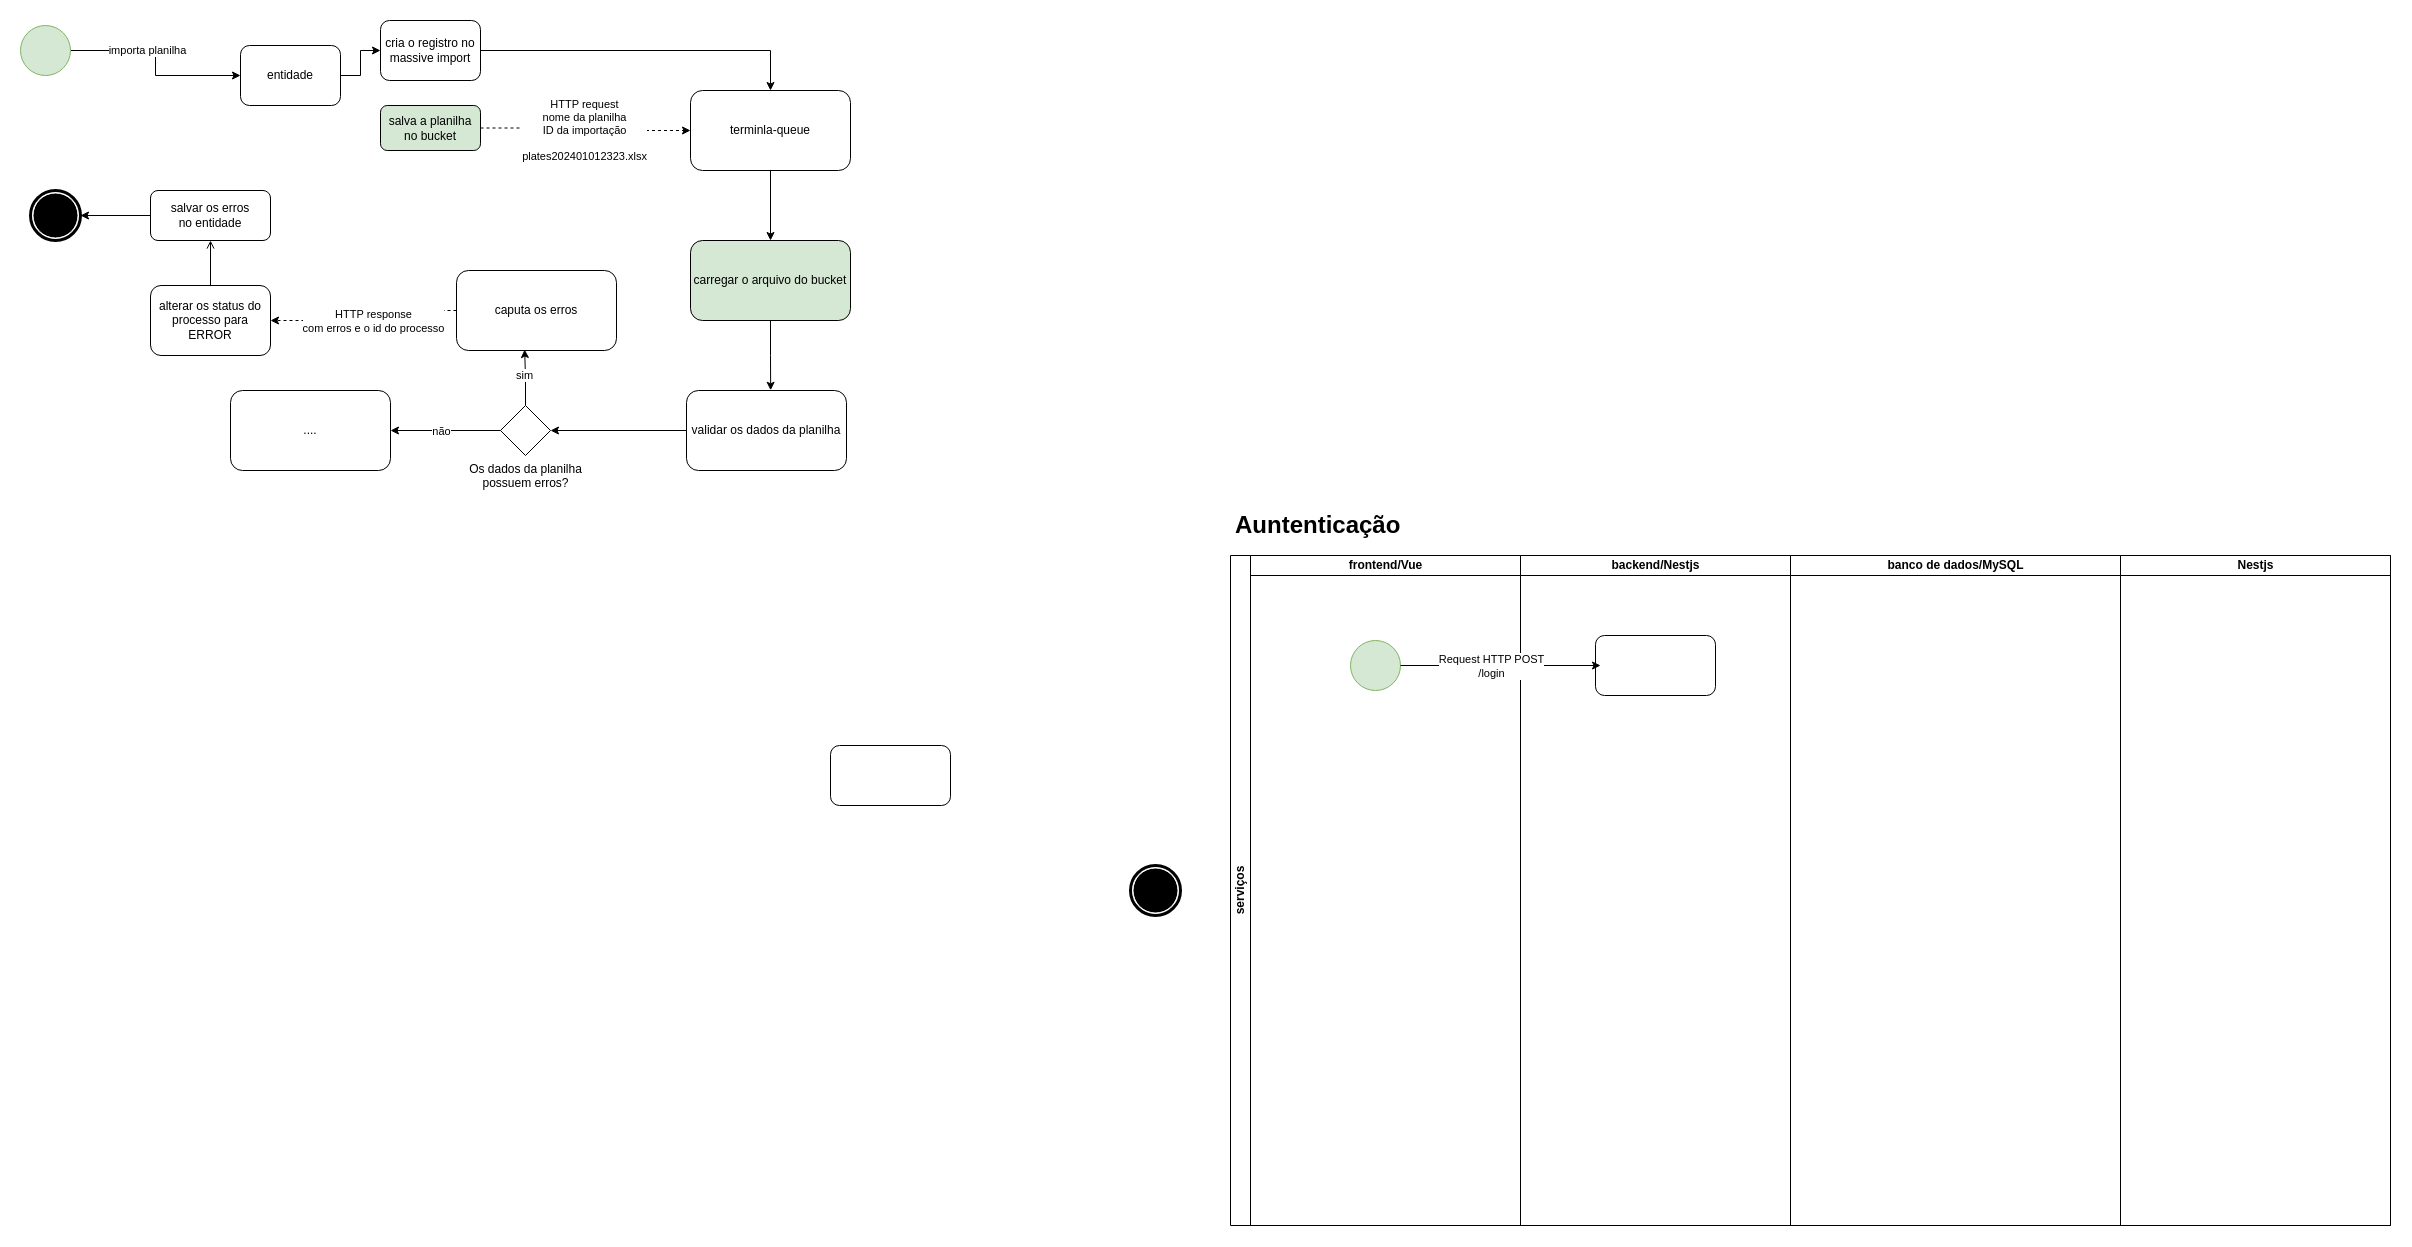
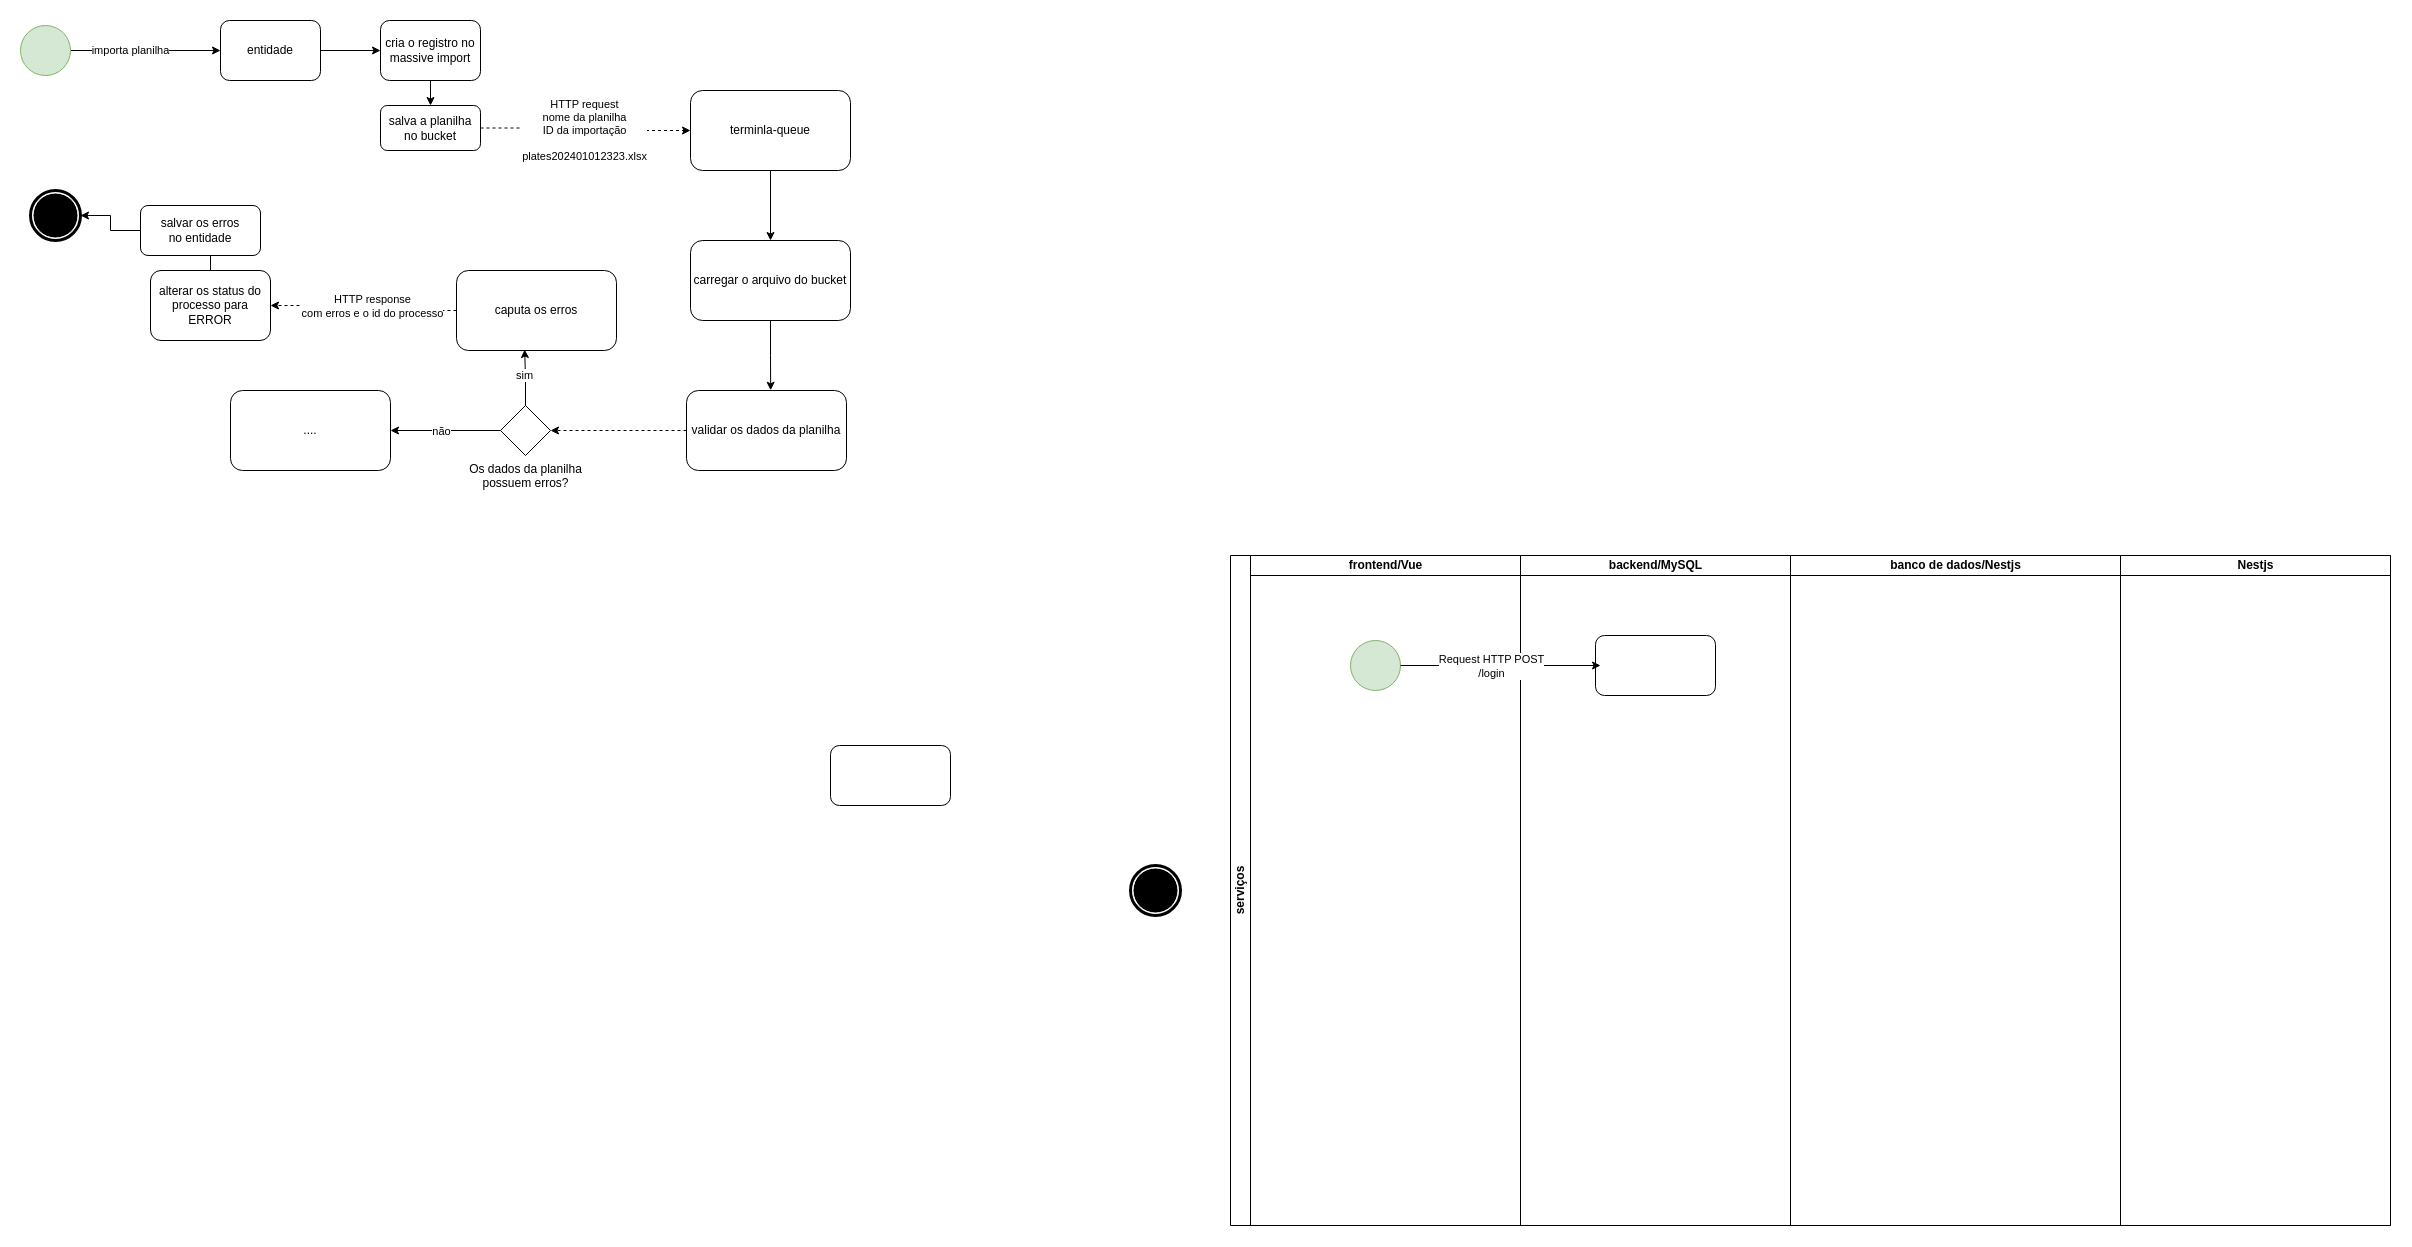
(642, 51) -> (431, 97)
(291, 76) -> (271, 51)
(431, 128) -> (431, 128)
(211, 216) -> (201, 231)
(771, 281) -> (771, 281)
(211, 321) -> (211, 306)
(622, 431) -> (622, 431)
(1676, 526) -> none
(1656, 566) -> (1656, 566)
(1956, 566) -> (1956, 566)
